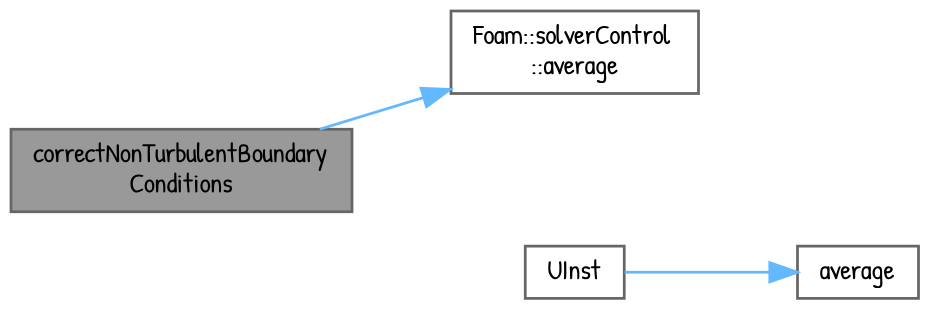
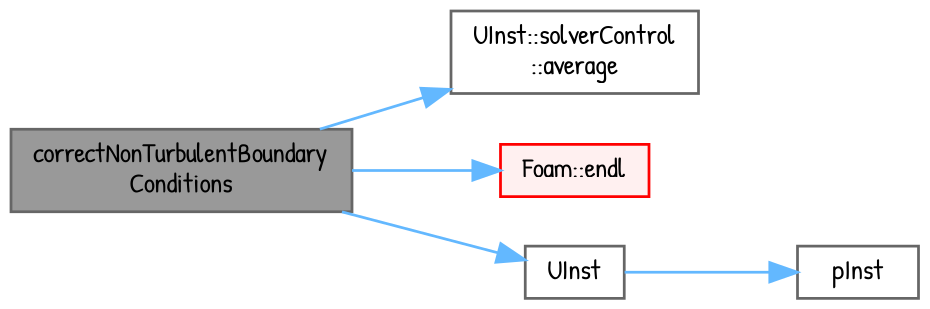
(575, 52) -> (575, 52)
none -> (575, 170)
none -> (420, 232)
(858, 272) -> (858, 272)
